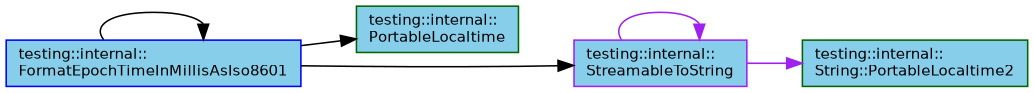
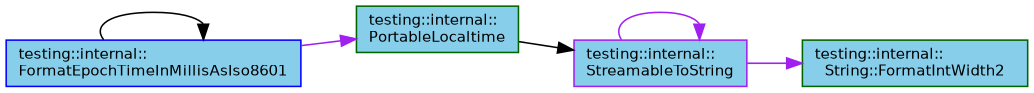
(321, 43) -> (321, 43)
(915, 63) -> (915, 63)
(429, 67) -> (539, 45)
